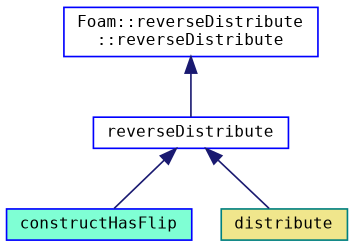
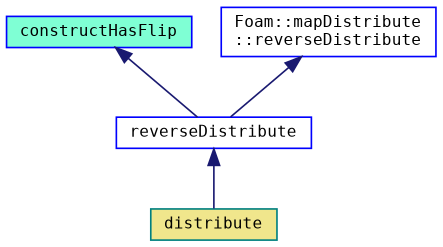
(191, 32) -> (329, 32)
(139, 184) -> (163, 88)
